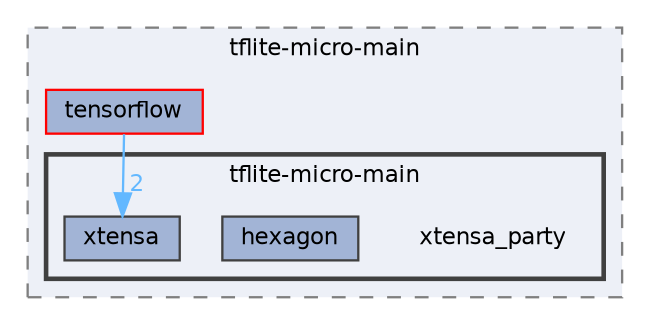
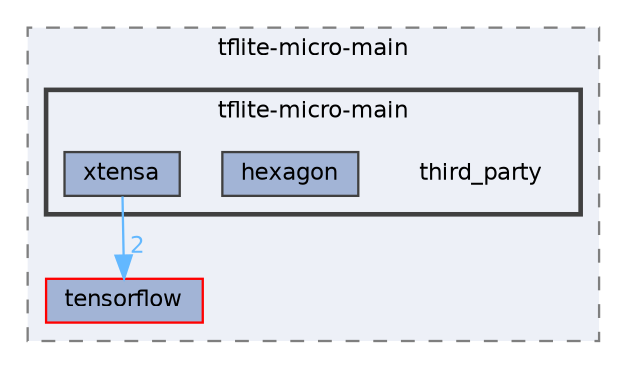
(123, 170) -> (123, 229)
(493, 238) -> (482, 174)
